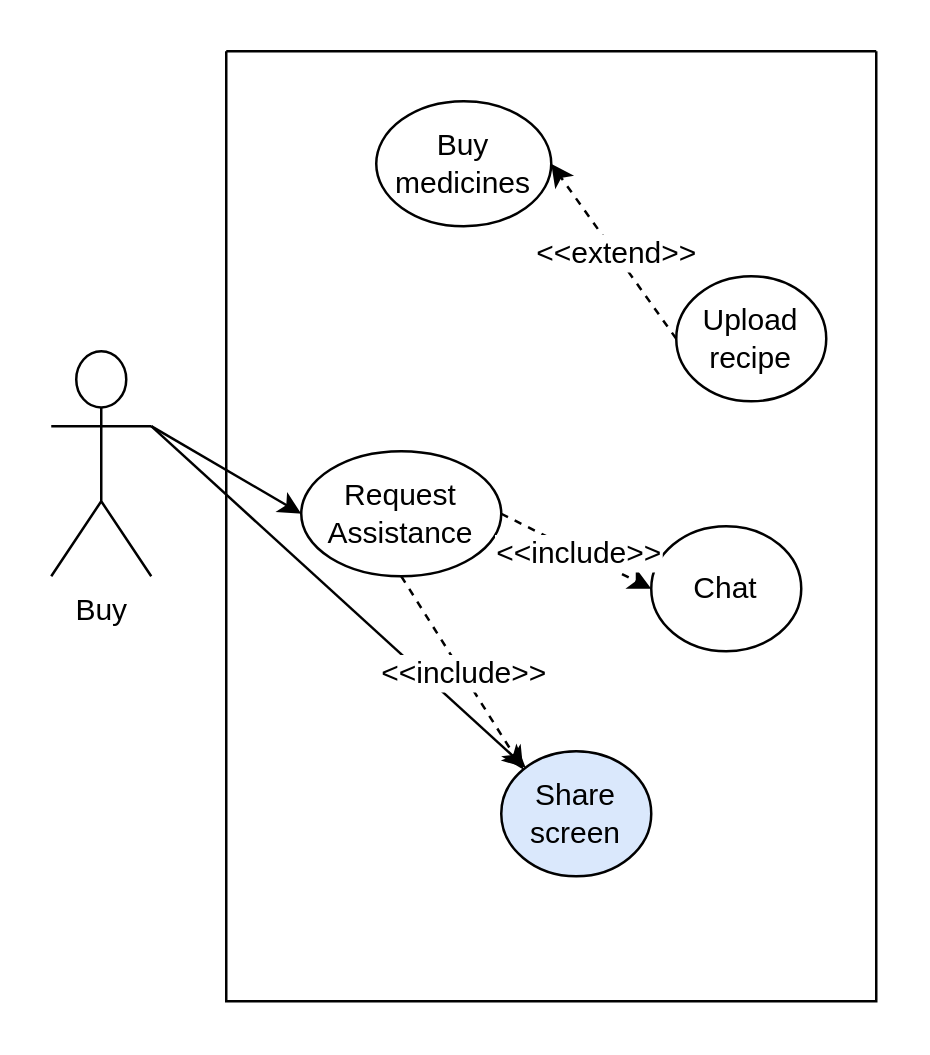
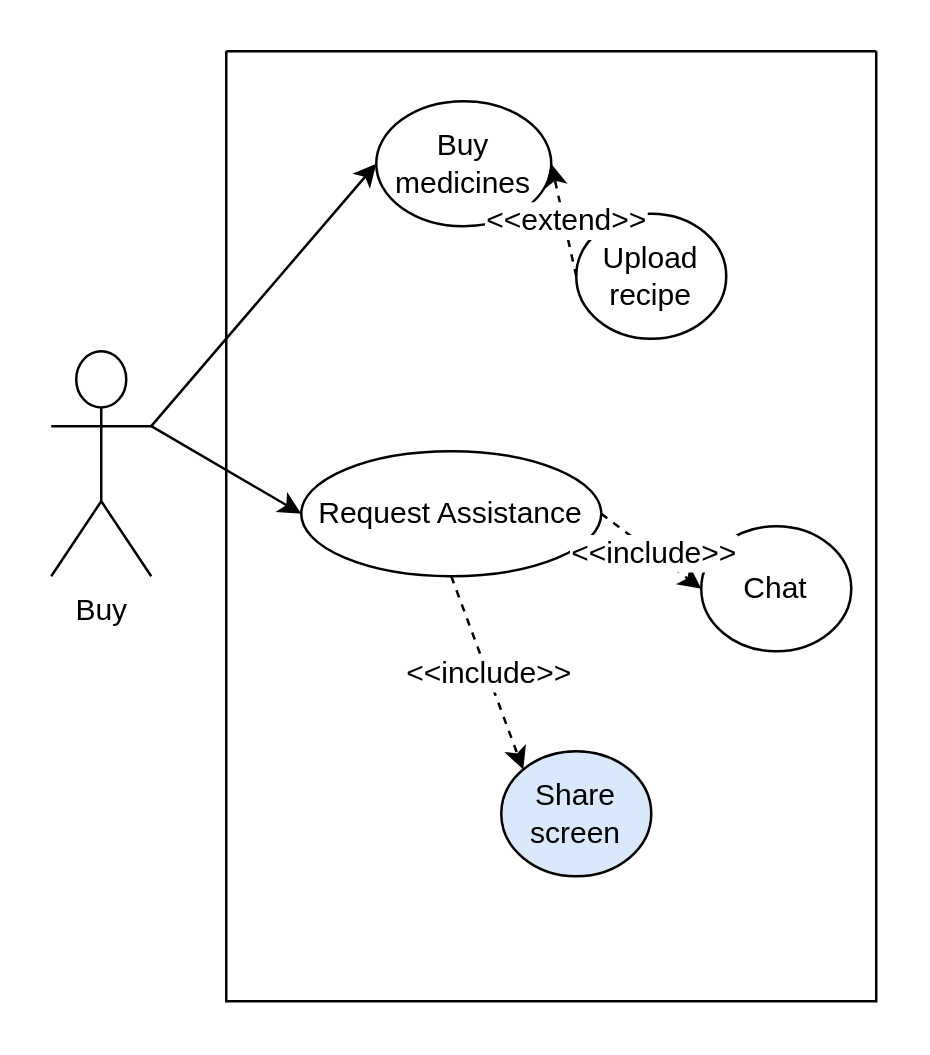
(751, 339) -> (651, 276)
(401, 514) -> (451, 514)
(317, 577) -> (298, 255)
(726, 589) -> (776, 589)
